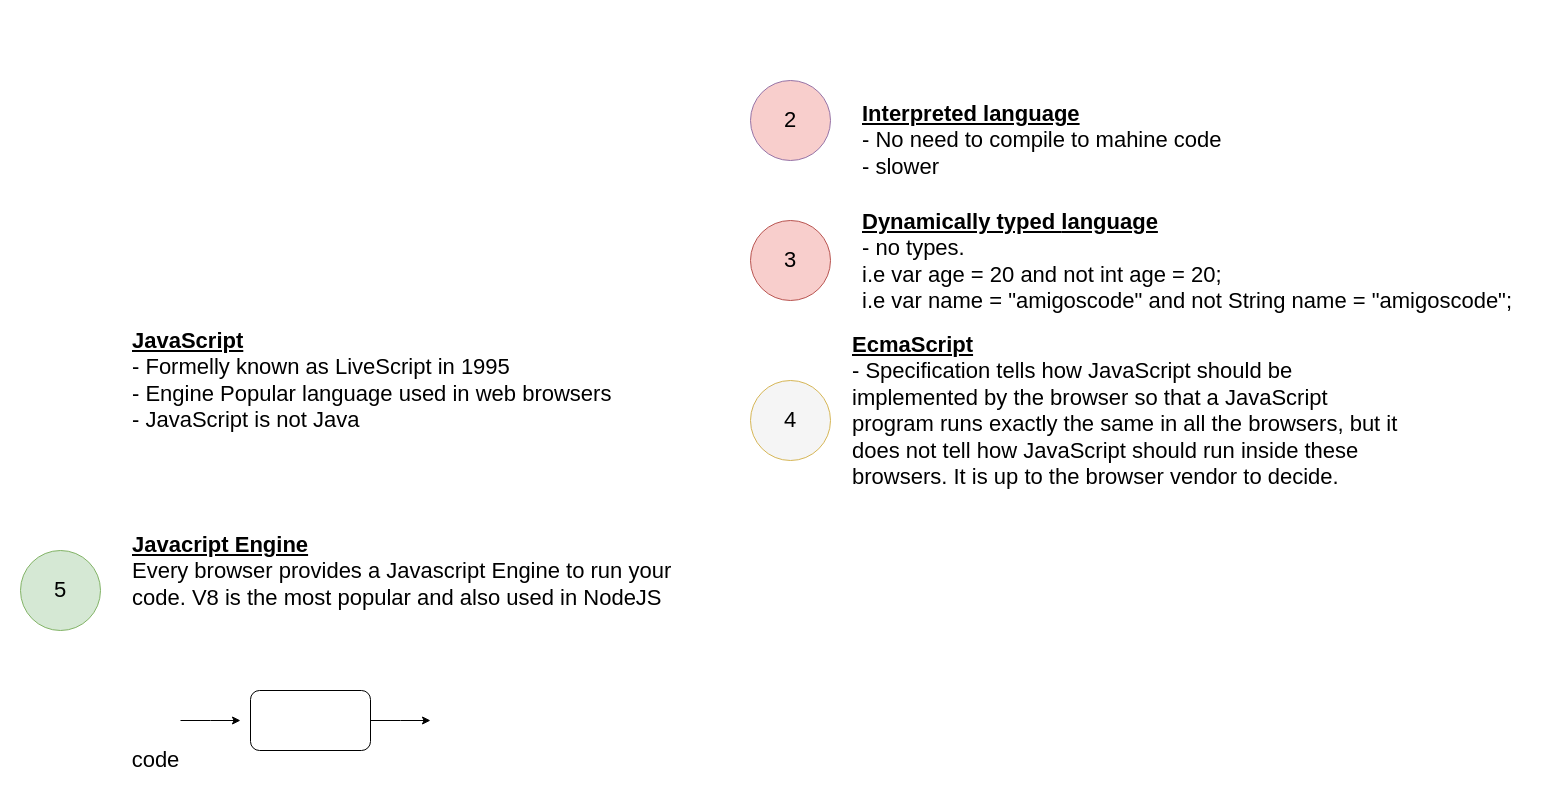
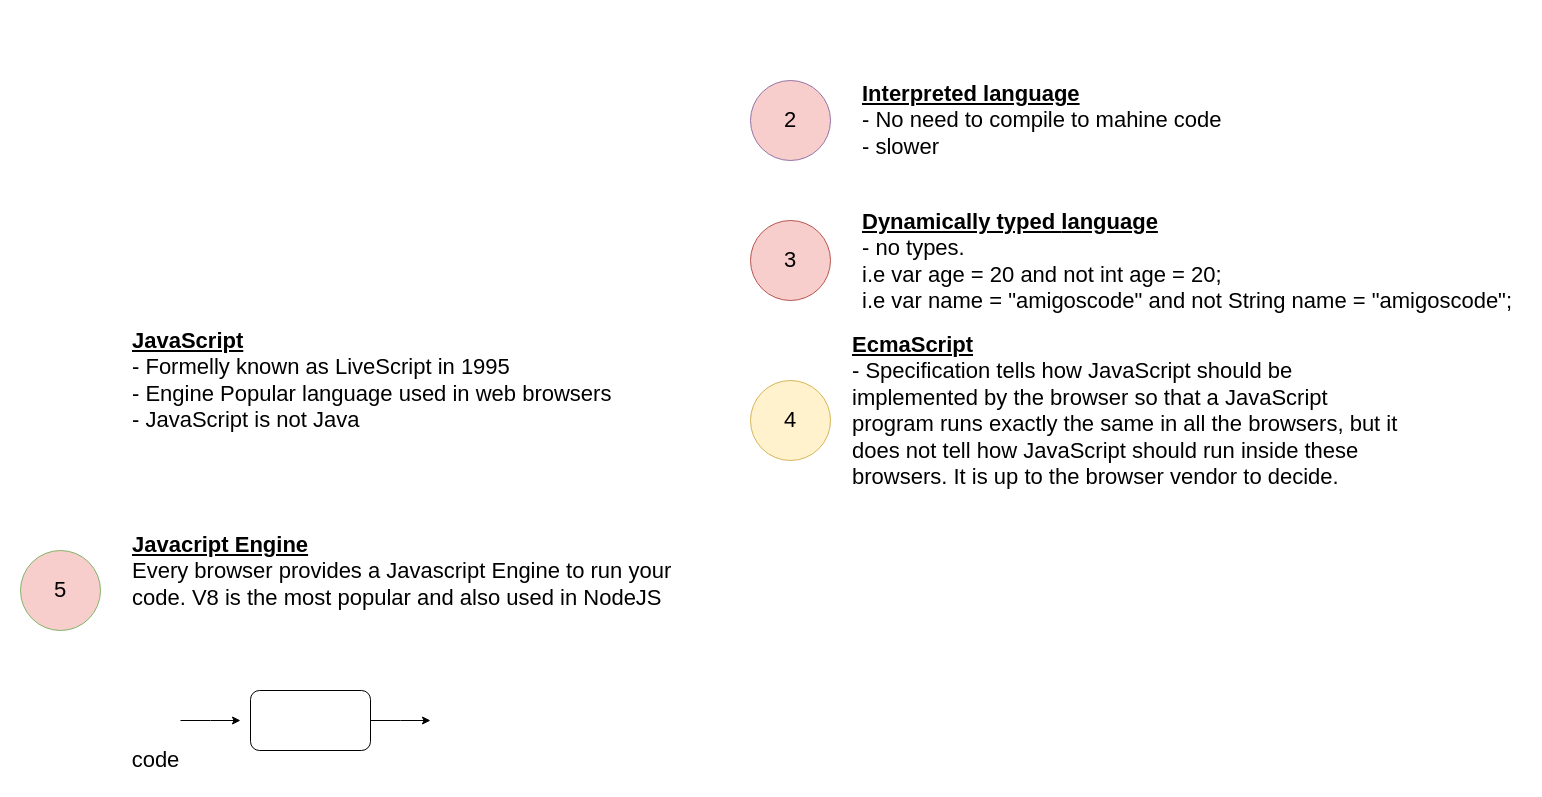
(1045, 141) -> (1045, 121)
(791, 421) -> (791, 421)
(61, 591) -> (61, 591)
